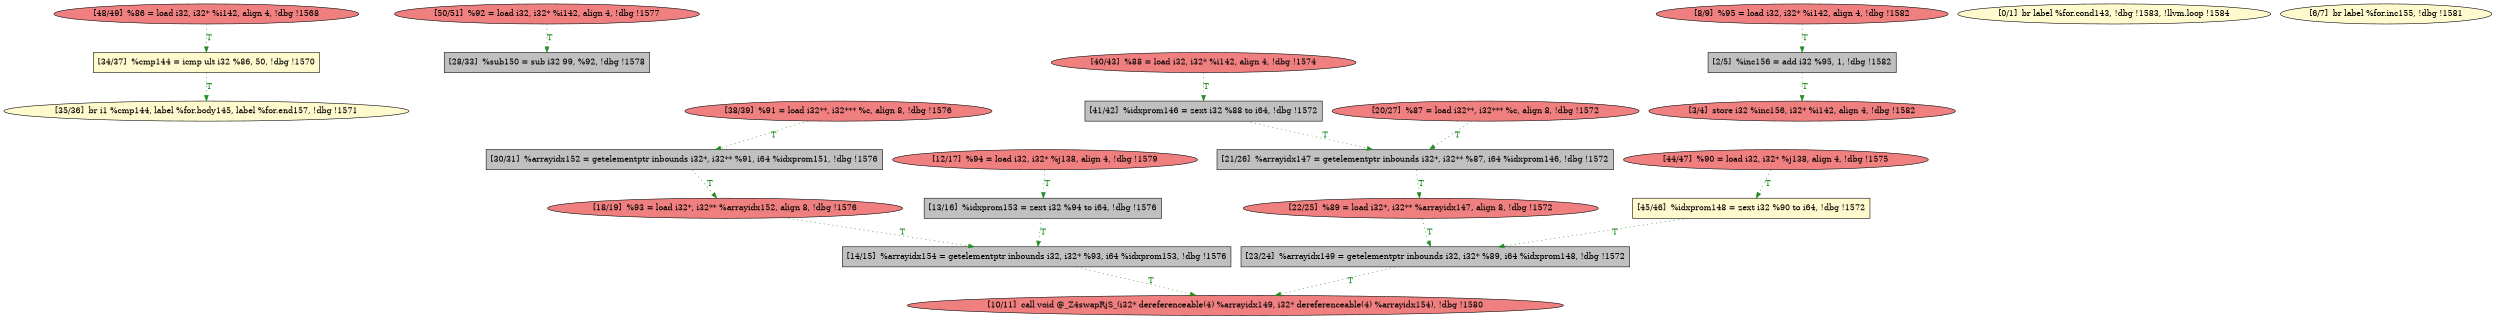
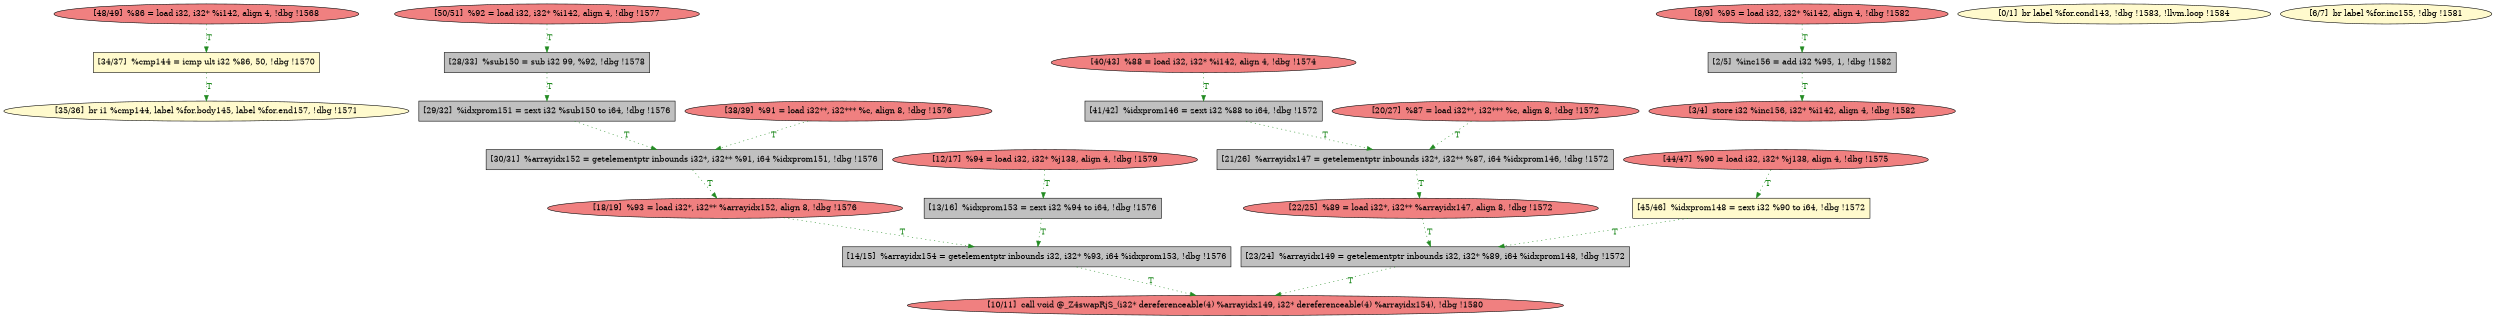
none -> (547, 111)
